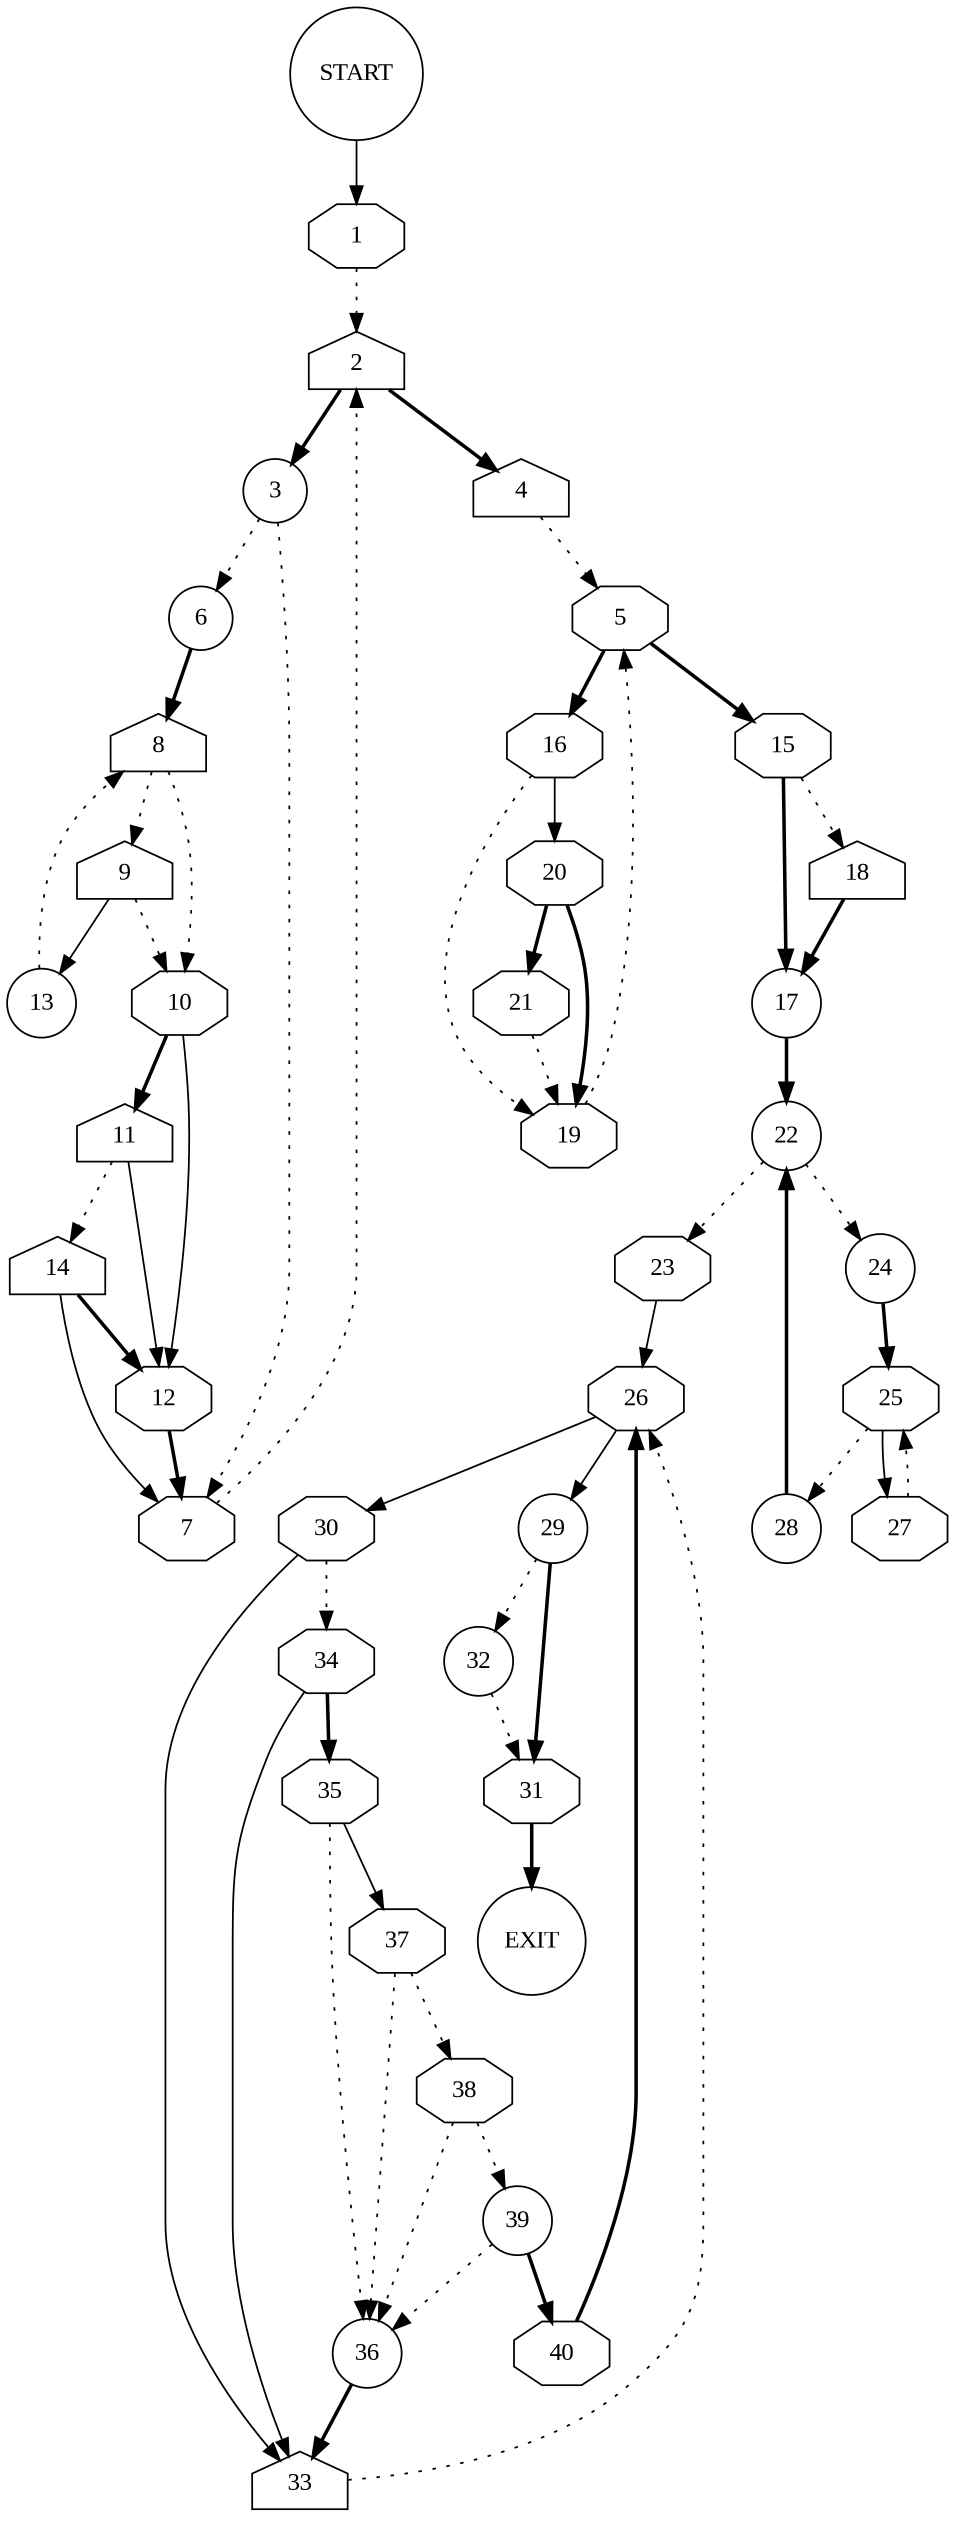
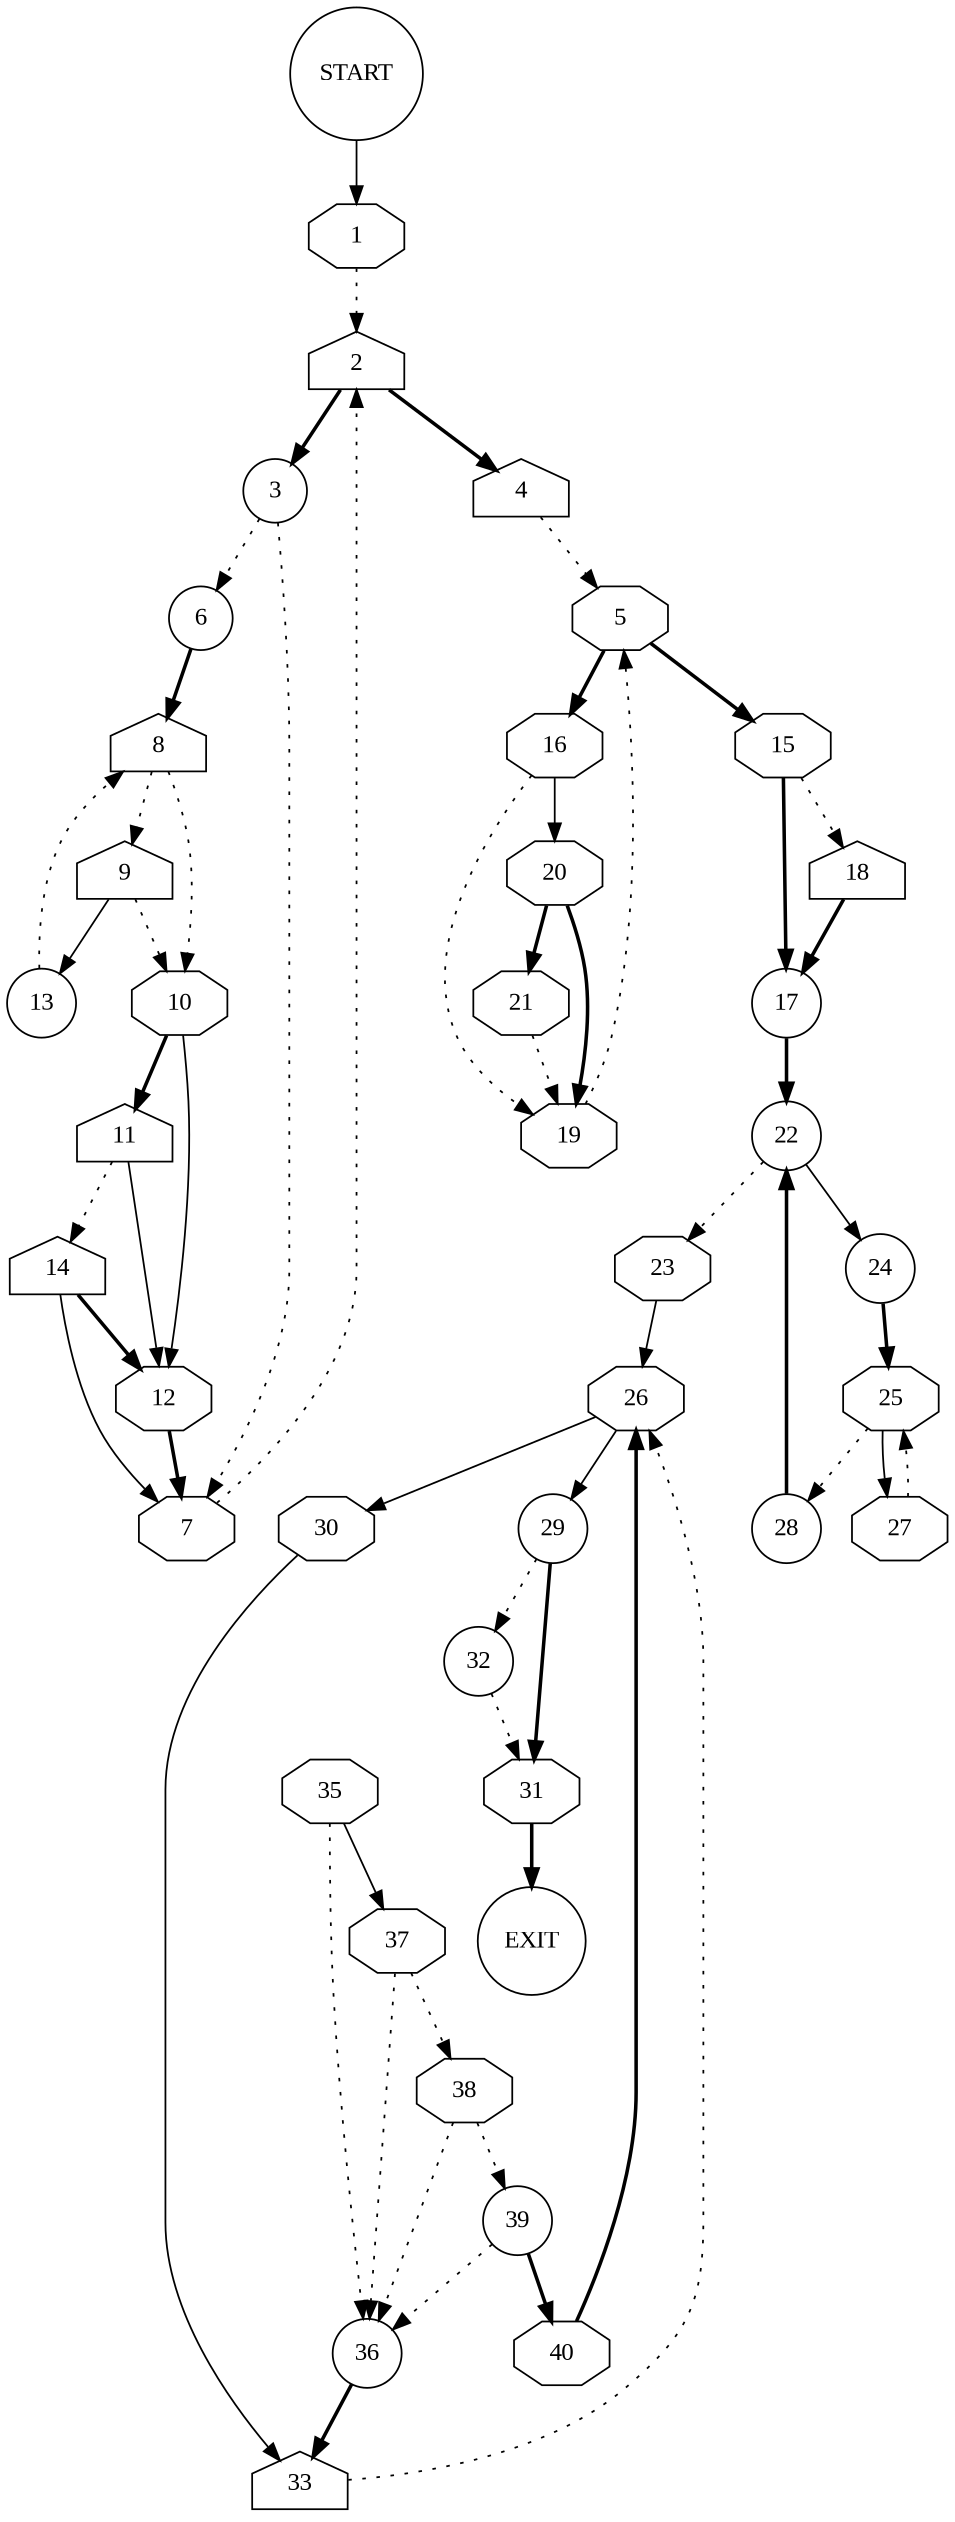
(828, 1195) -> (828, 1195)
(326, 1661) -> none
